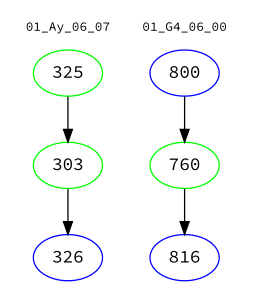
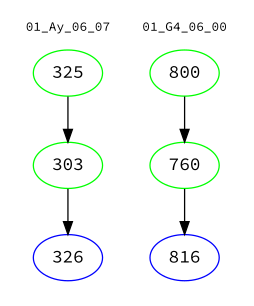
(185, 73) -> (185, 73)
